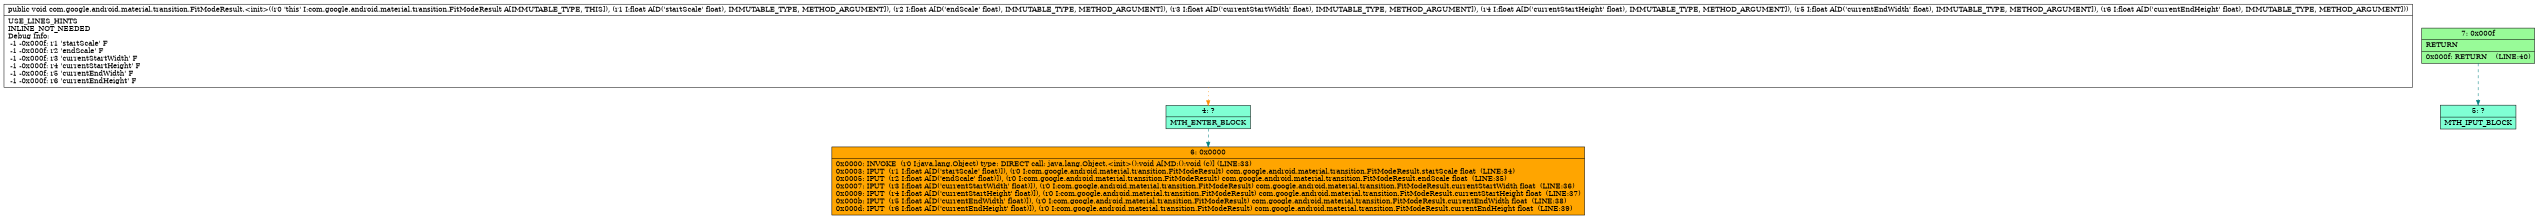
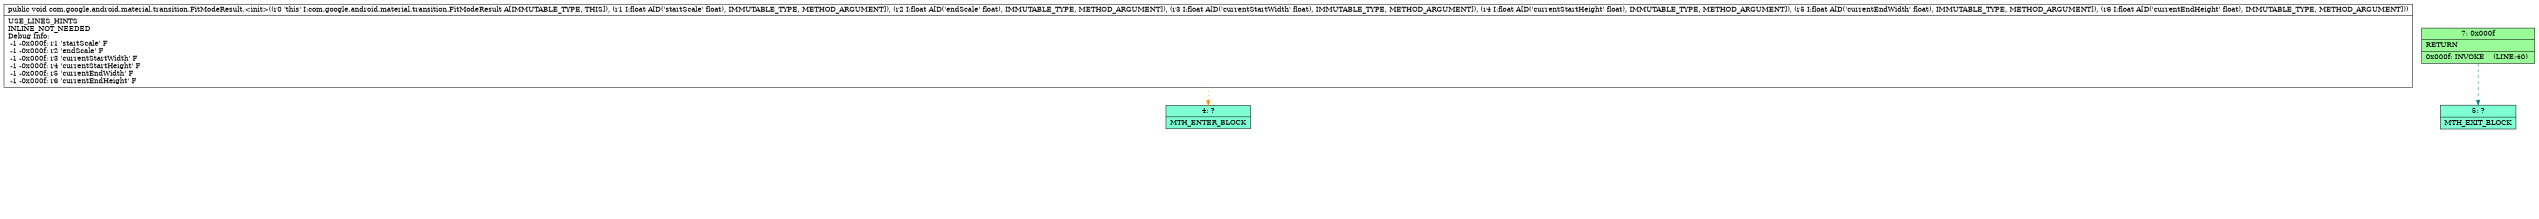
(2478, 57) -> (2477, 57)
(2478, 123) -> (2478, 123)
(1208, 181) -> none
